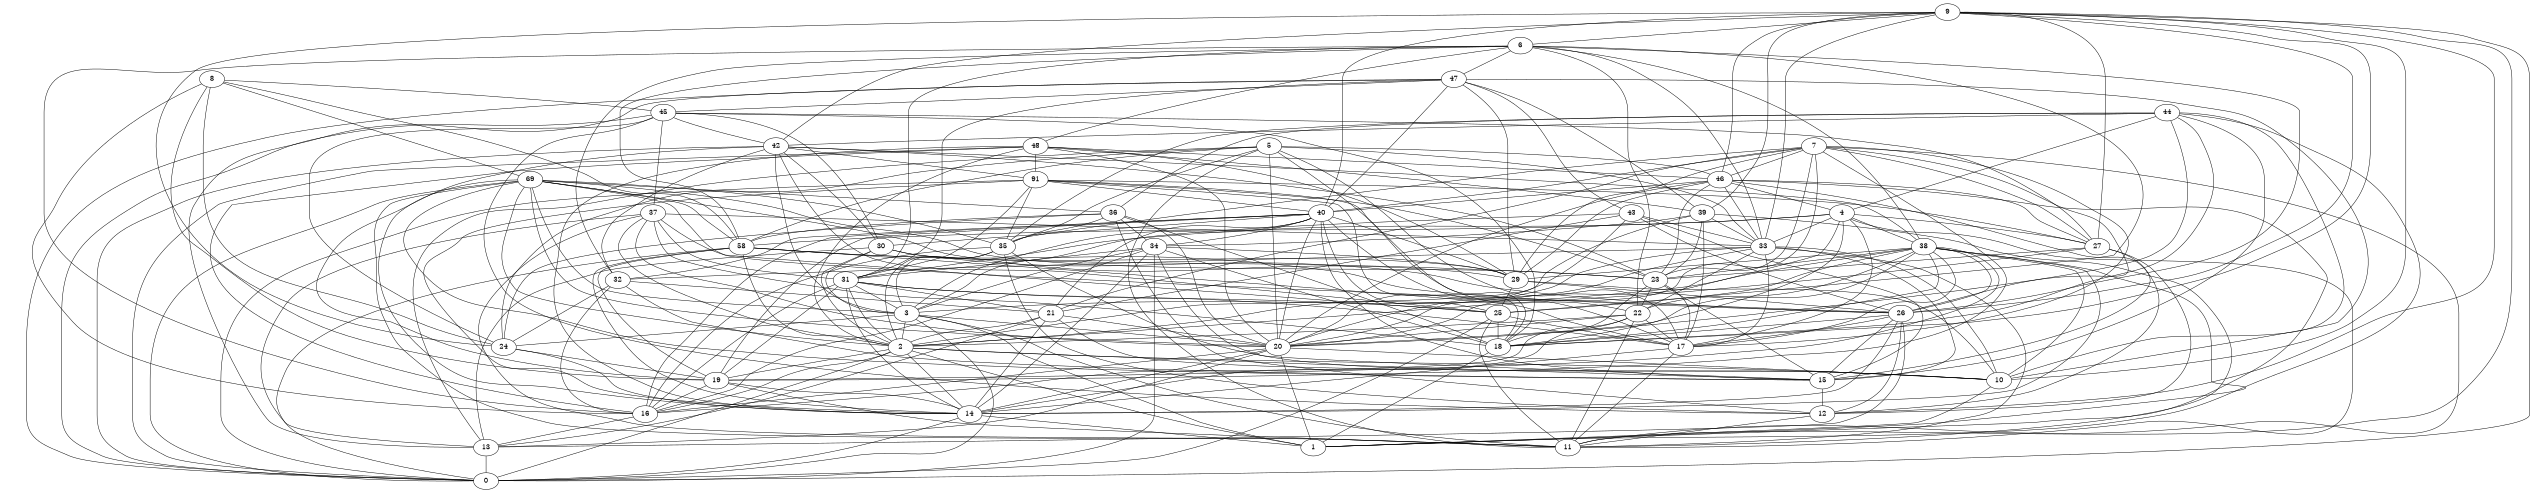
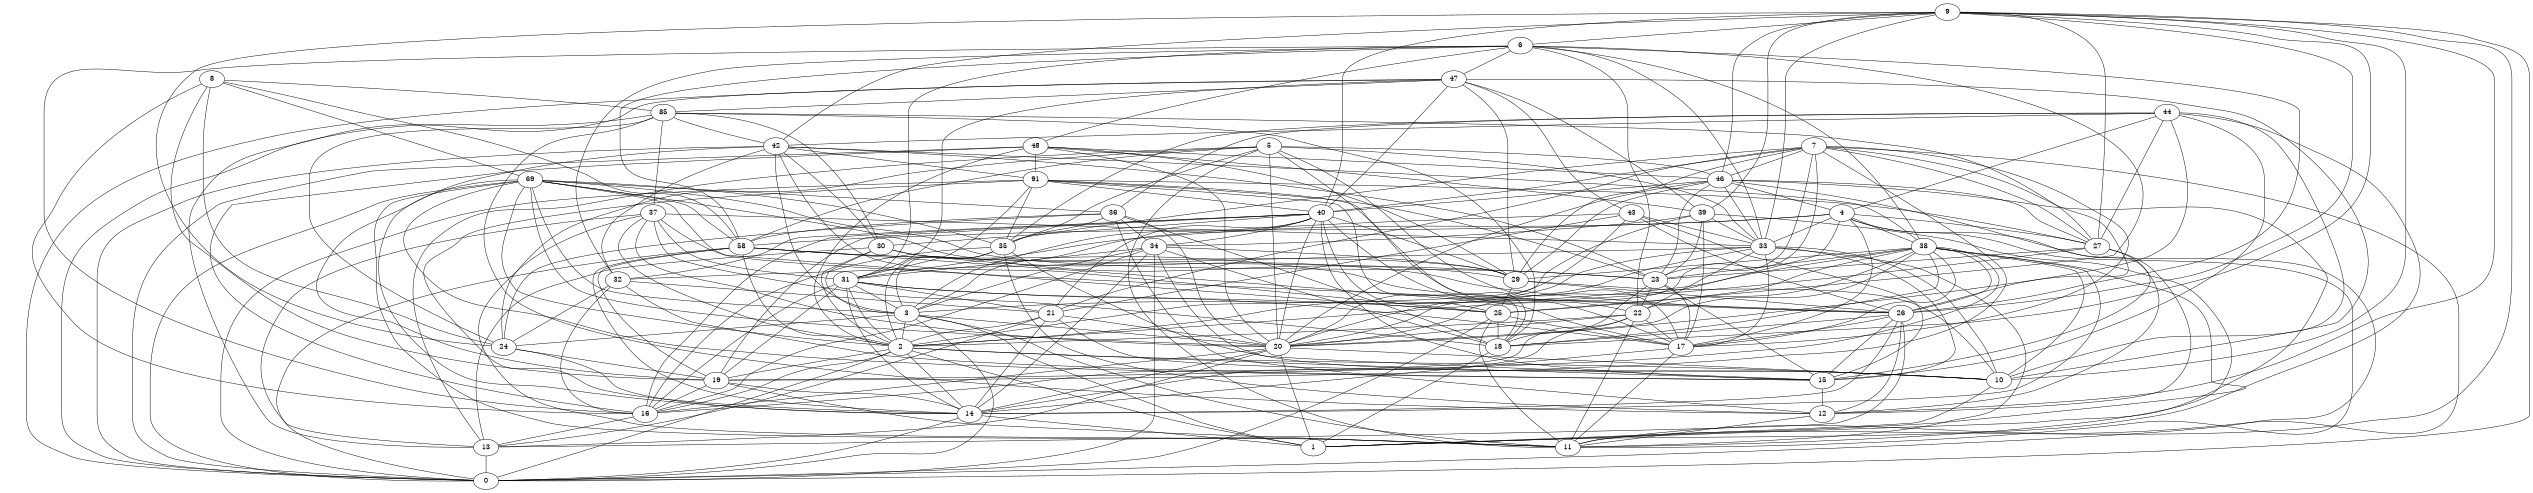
(663, 113) -> (663, 113)
(554, 297) -> none
(1686, 314) -> (1745, 451)
(1948, 318) -> (2131, 183)
